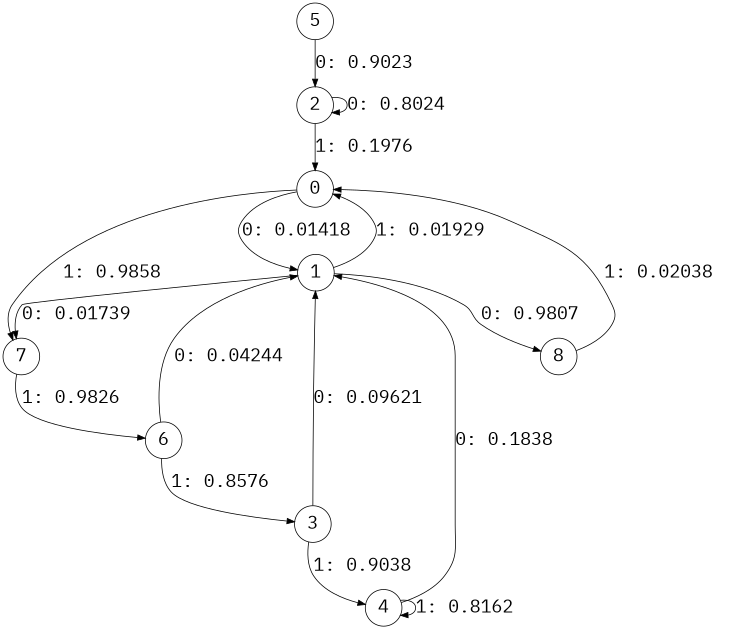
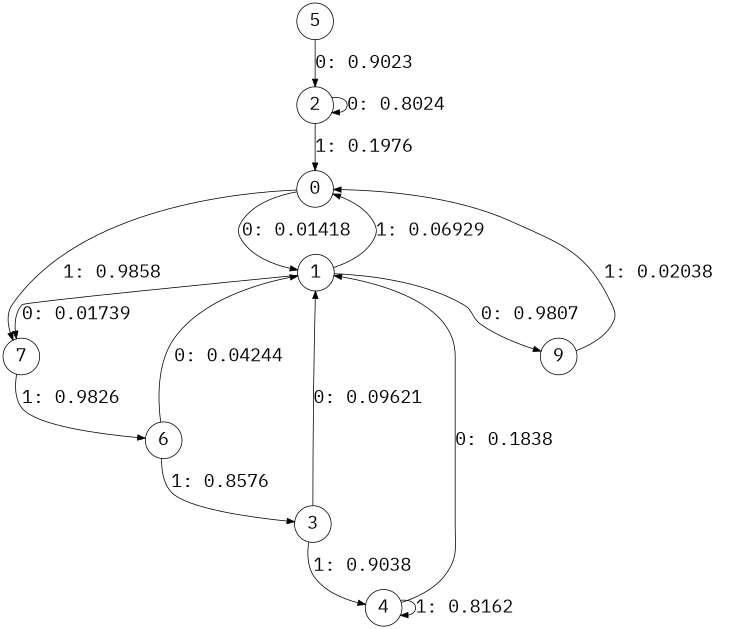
(441, 231) -> (441, 231)
(559, 356) -> (559, 356)
